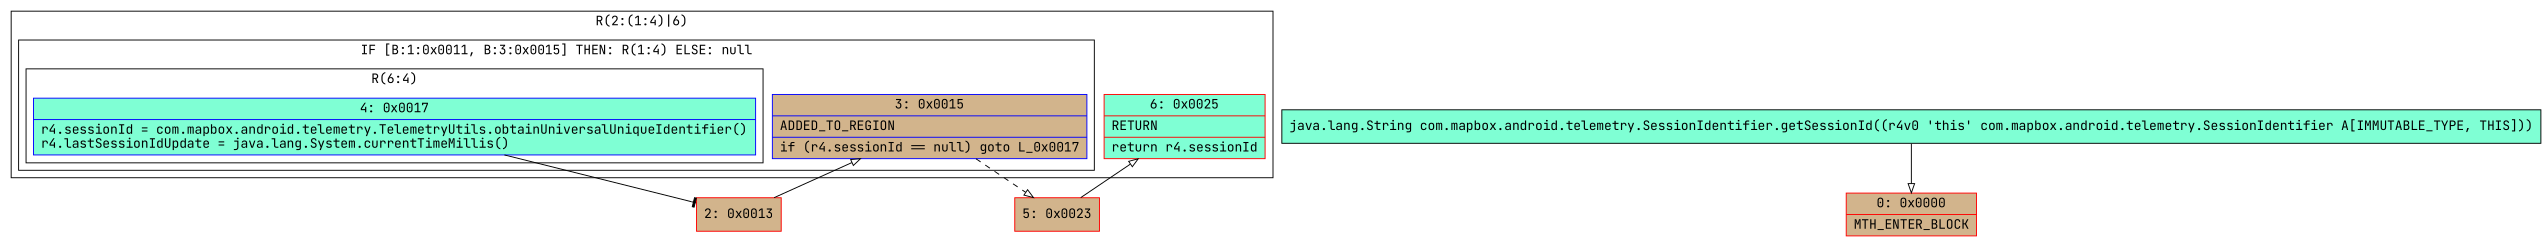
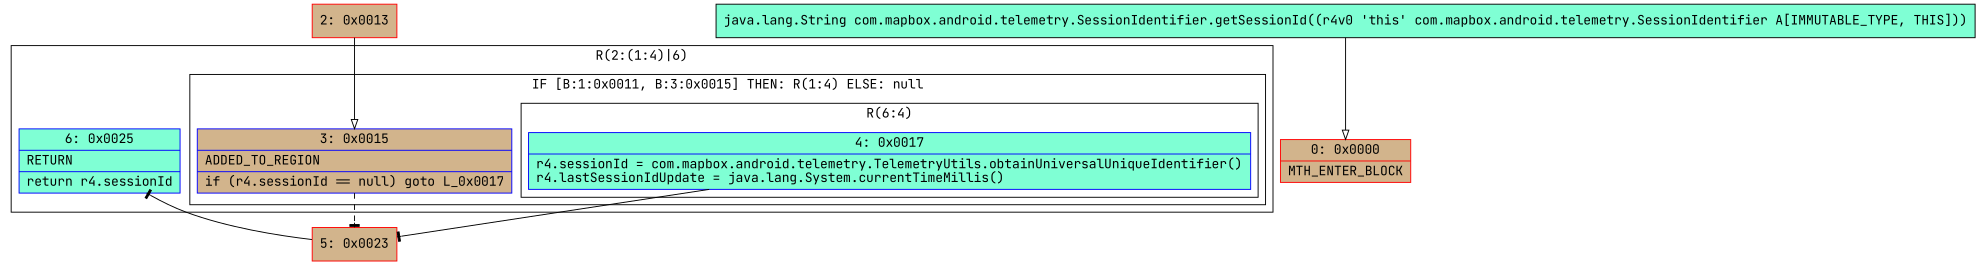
(1185, 127) -> (100, 161)
(1102, 183) -> (229, 225)
(621, 184) -> (517, 219)
(1013, 184) -> (355, 208)
